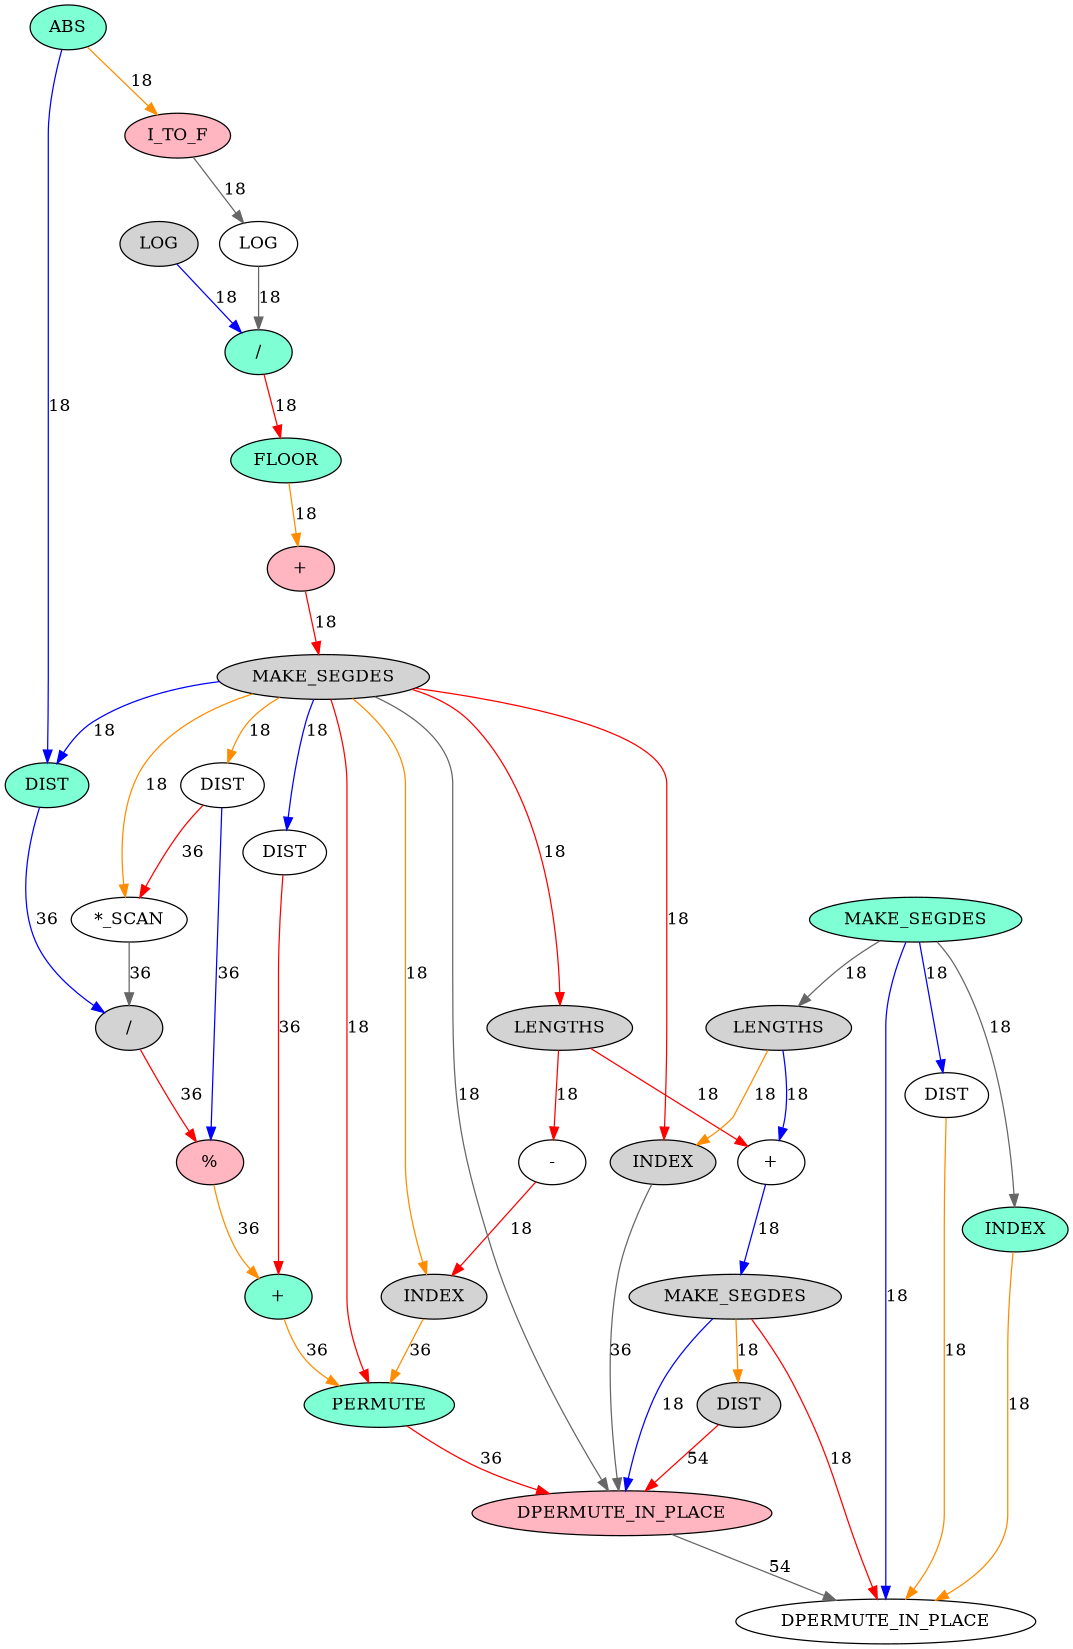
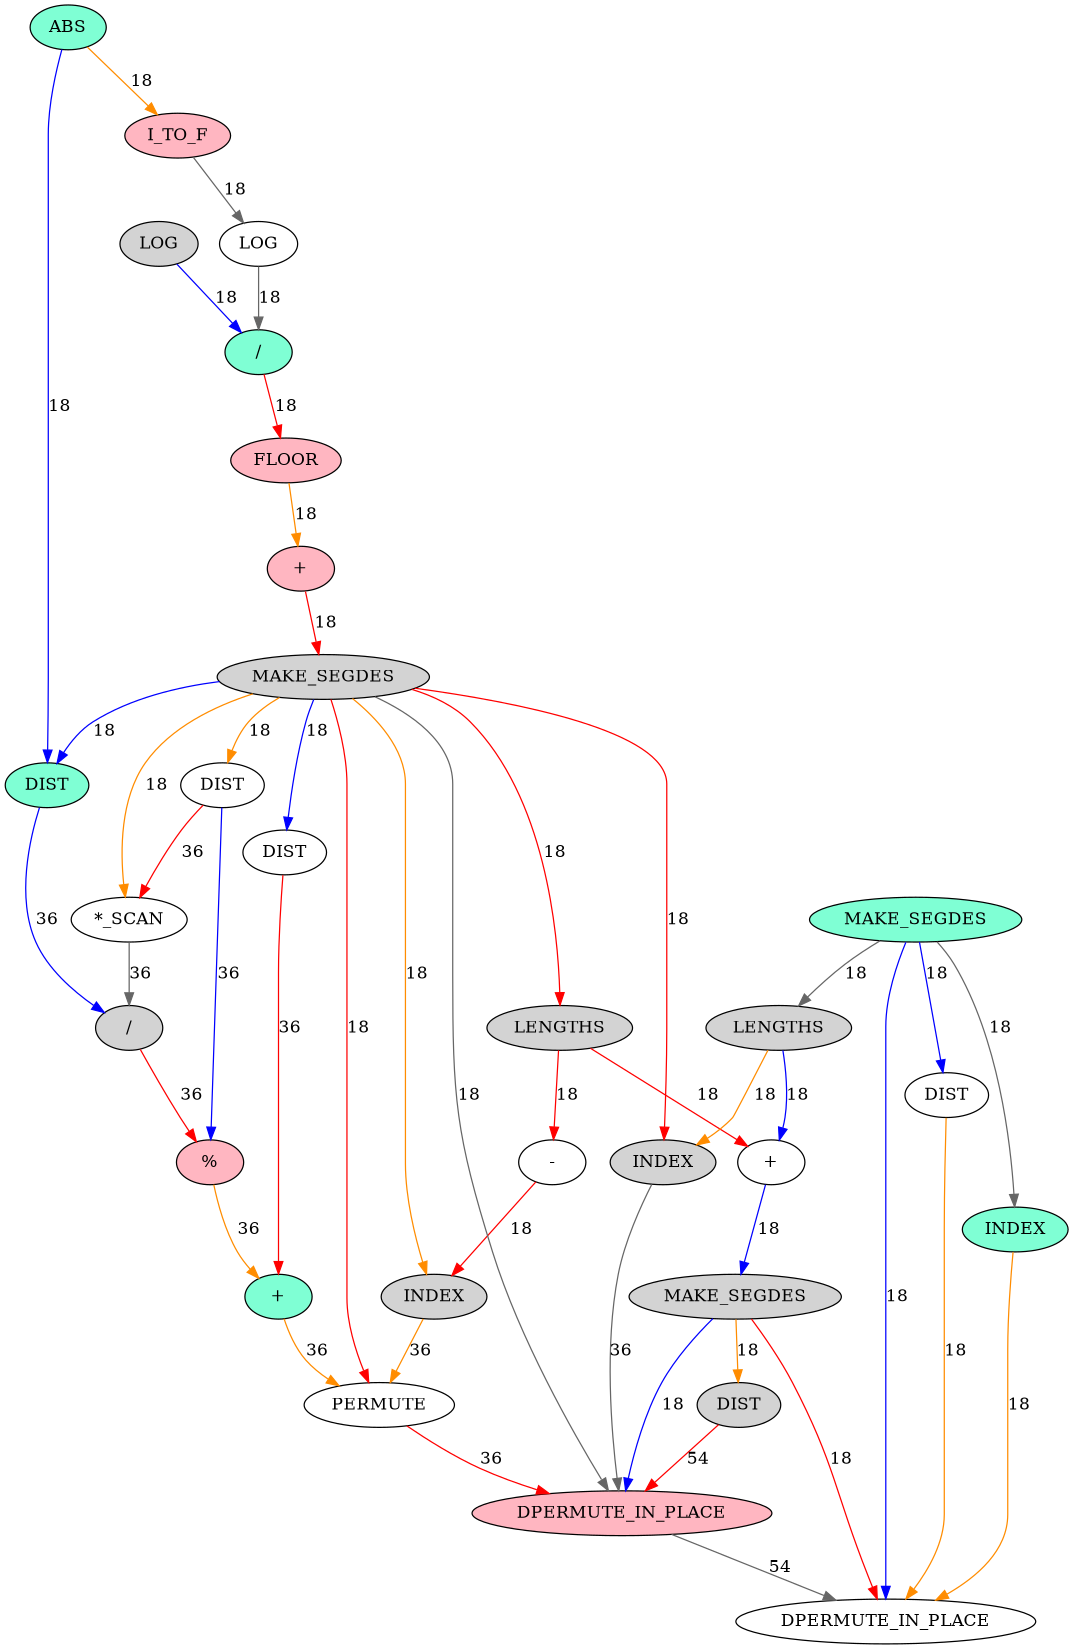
(286, 460) -> (286, 460)
(379, 1405) -> (379, 1405)
